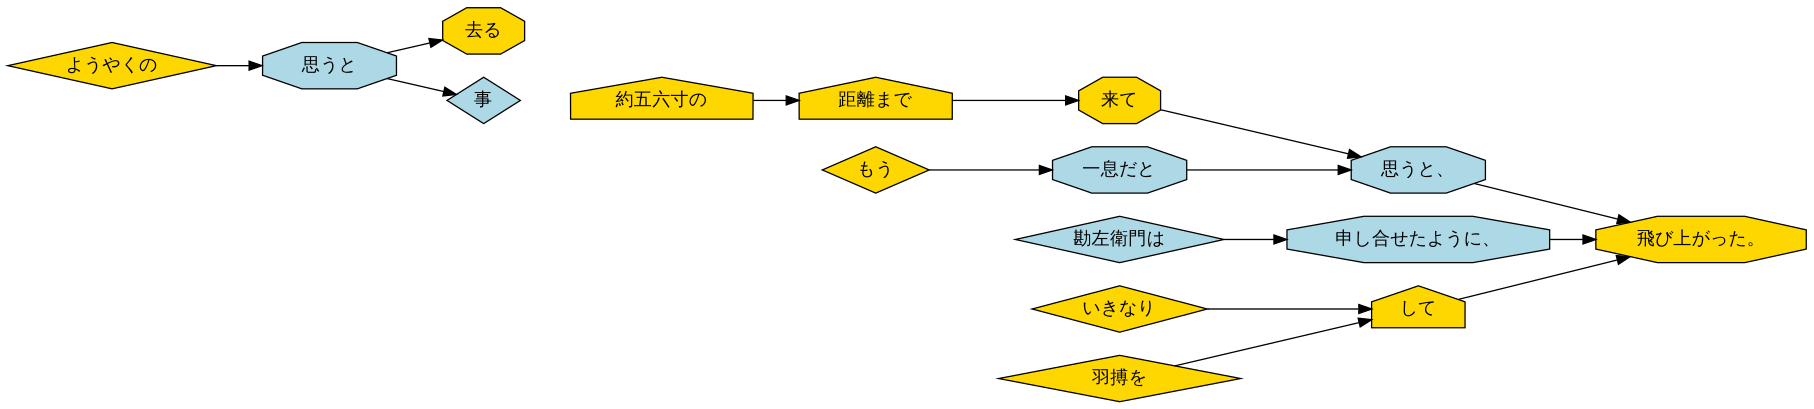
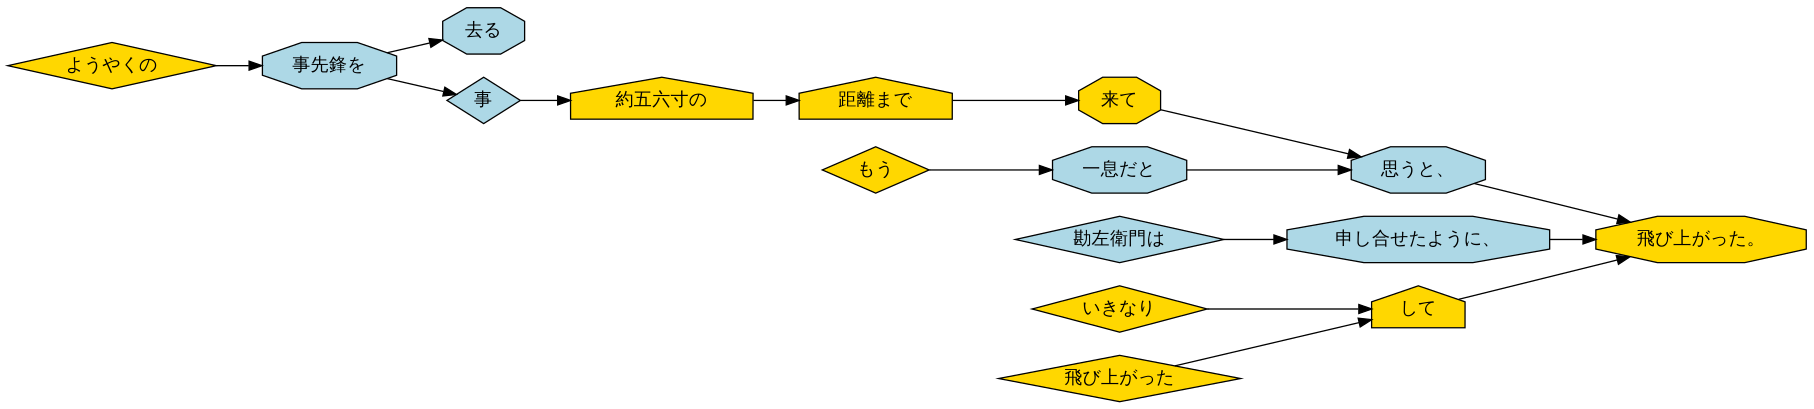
(484, 31) -> (484, 31)
(330, 66) -> (330, 66)
none -> (539, 100)
(1120, 379) -> (1120, 379)
